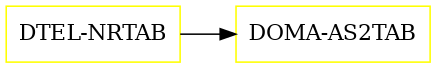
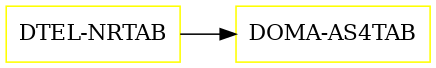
(333, 34) -> (333, 34)
